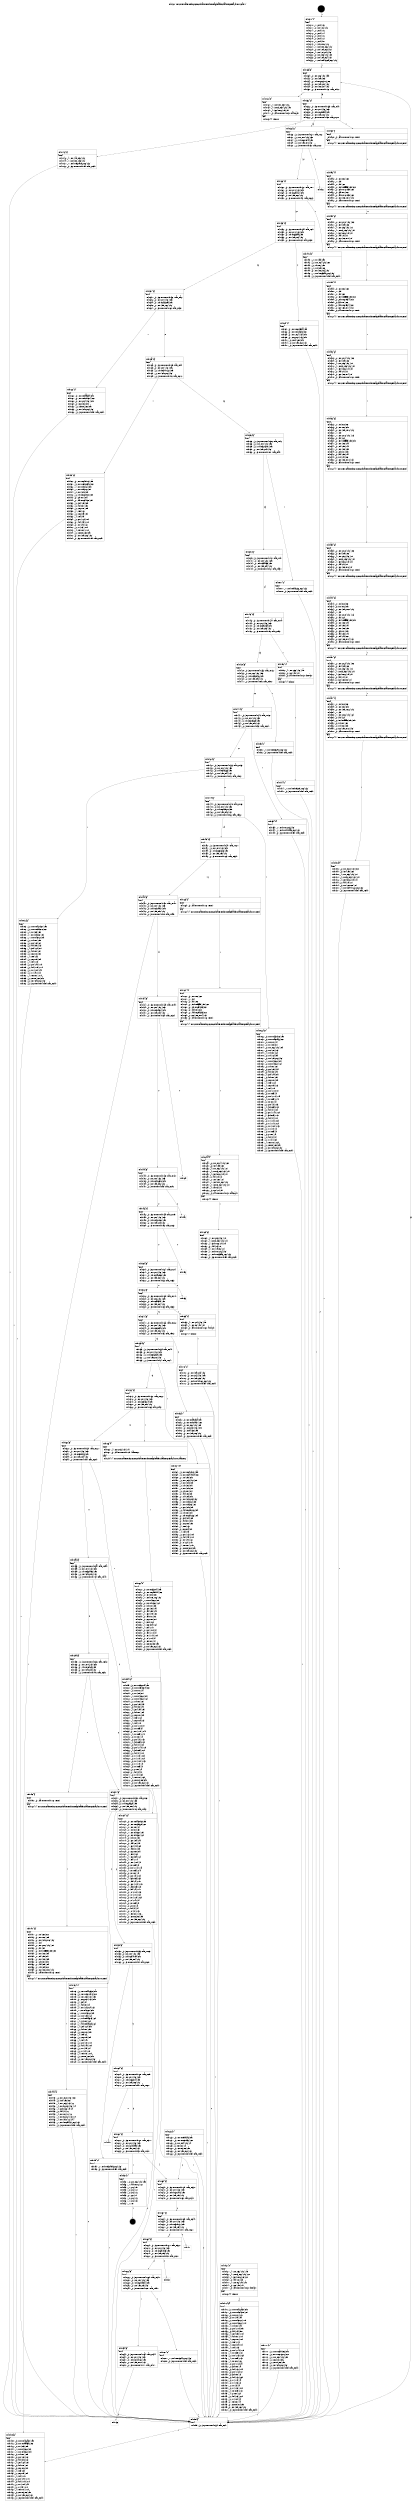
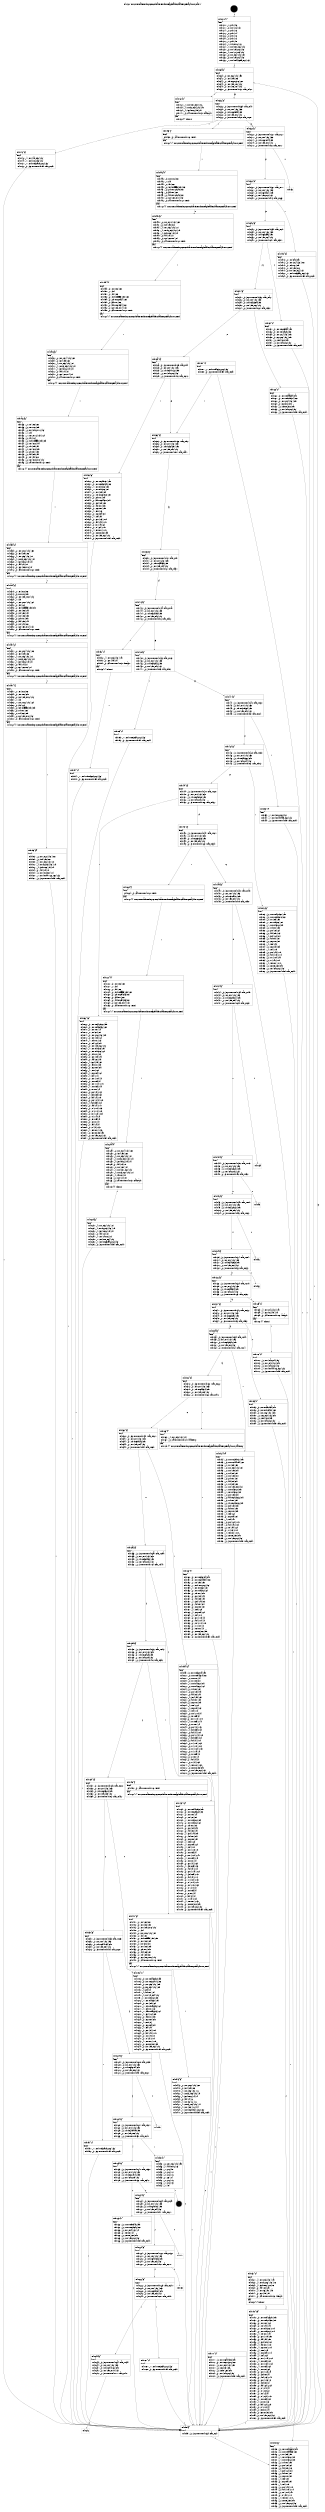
(279, 517) -> (194, 404)
(180, 2167) -> (132, 2199)
